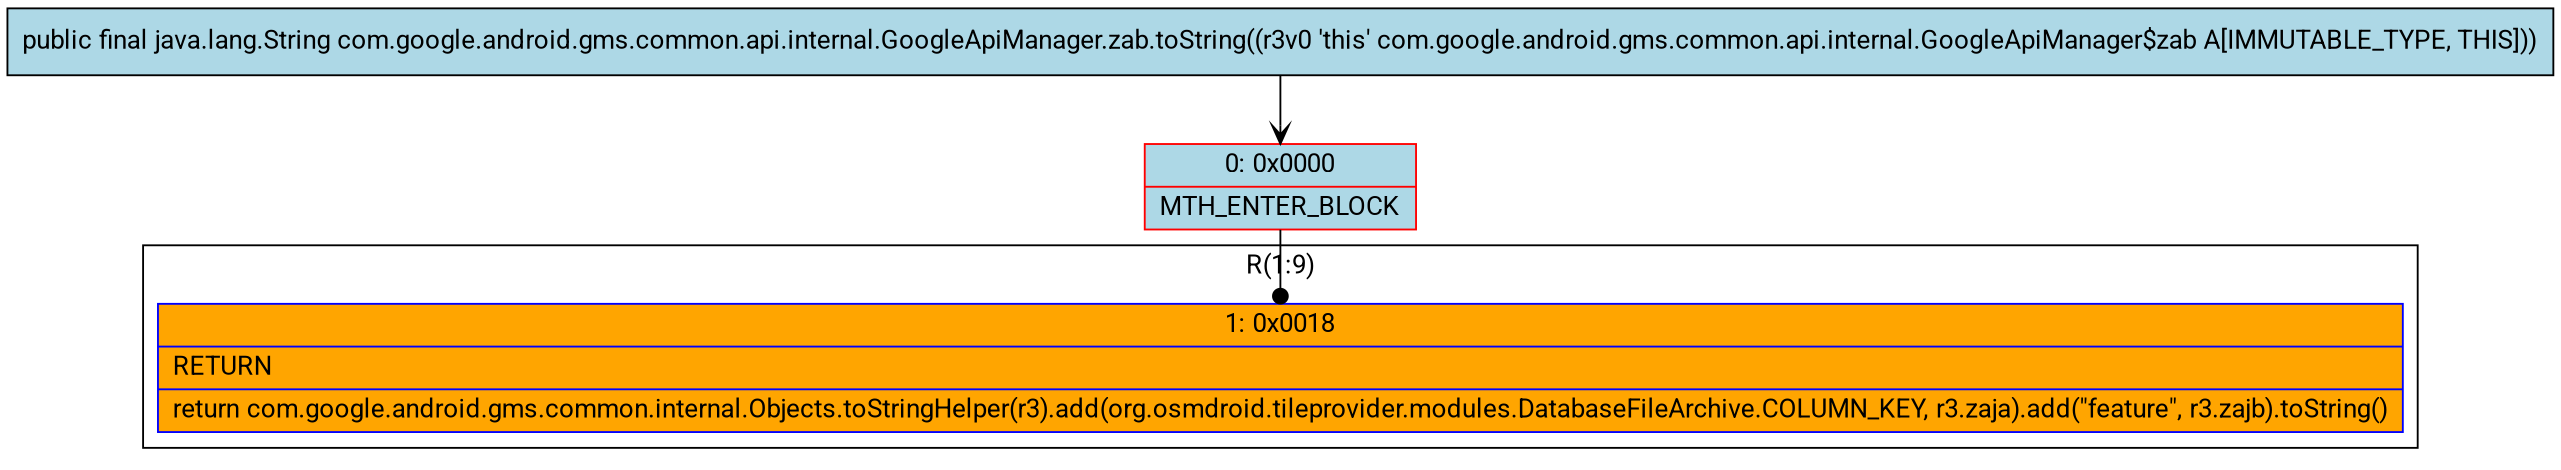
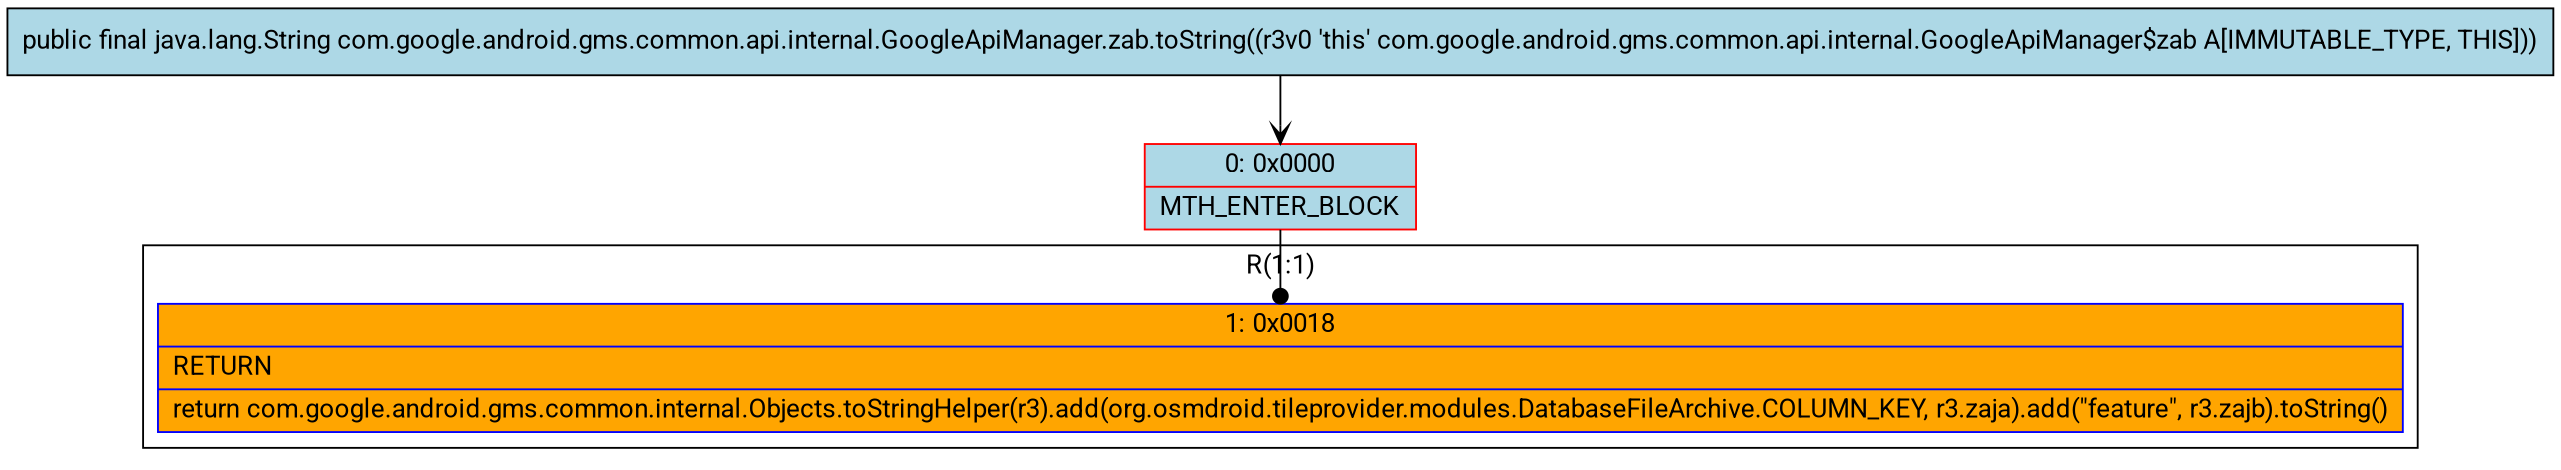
(1280, 267) -> (1280, 267)
